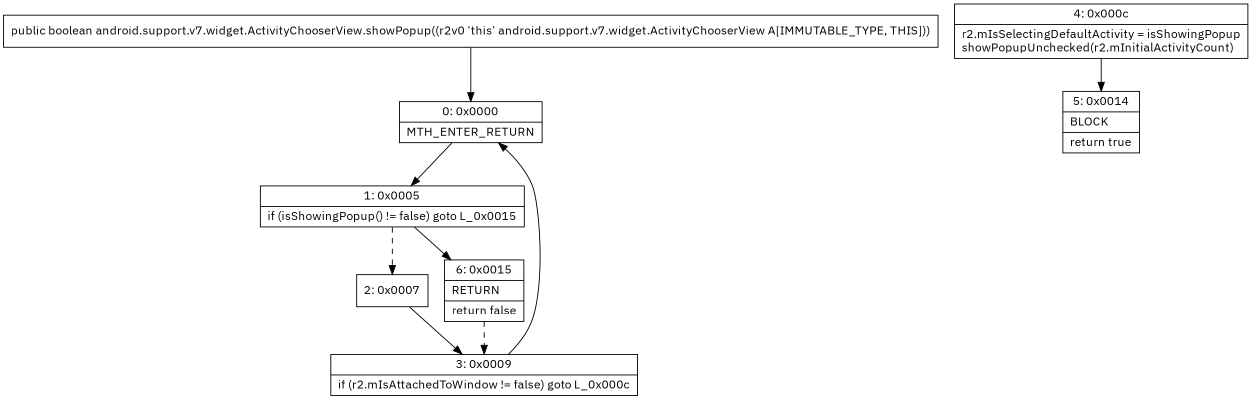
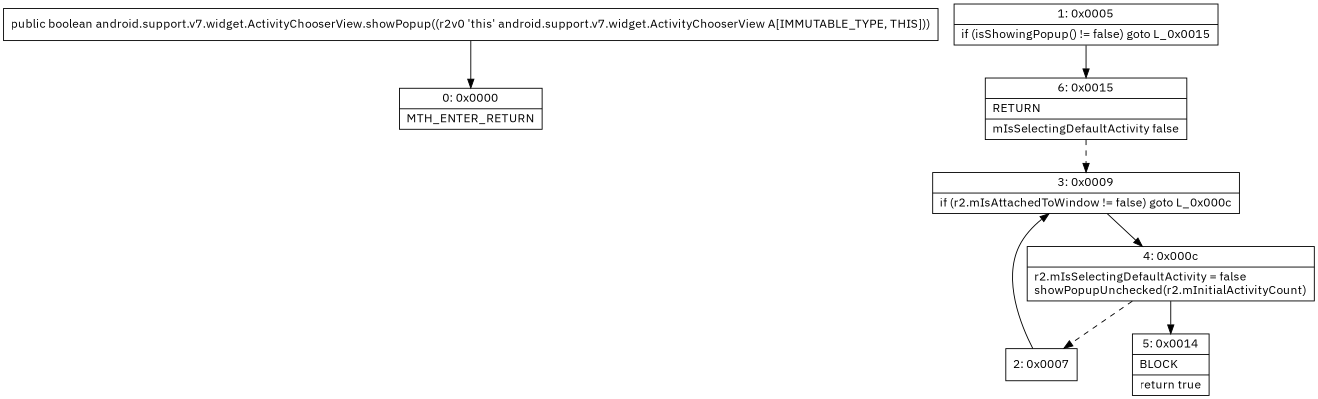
(1101, 34) -> (1140, 277)
(435, 161) -> none
(392, 246) -> (1102, 322)
(540, 251) -> (1122, 227)
(484, 311) -> (1086, 129)
